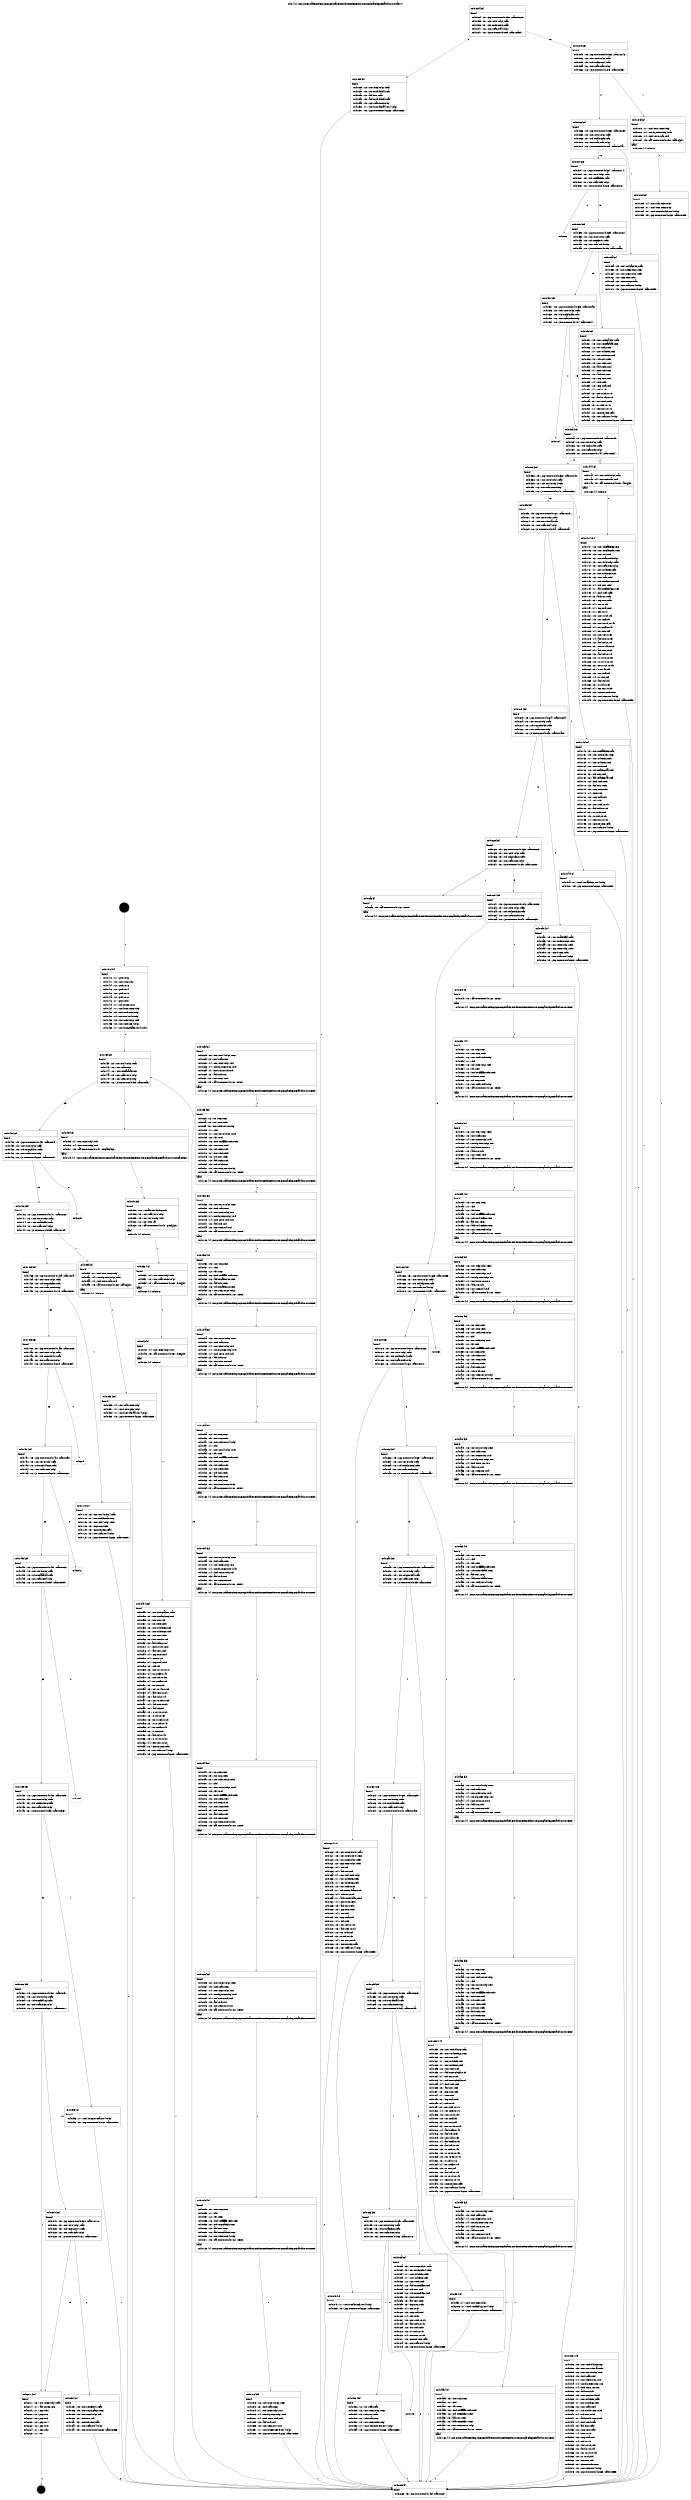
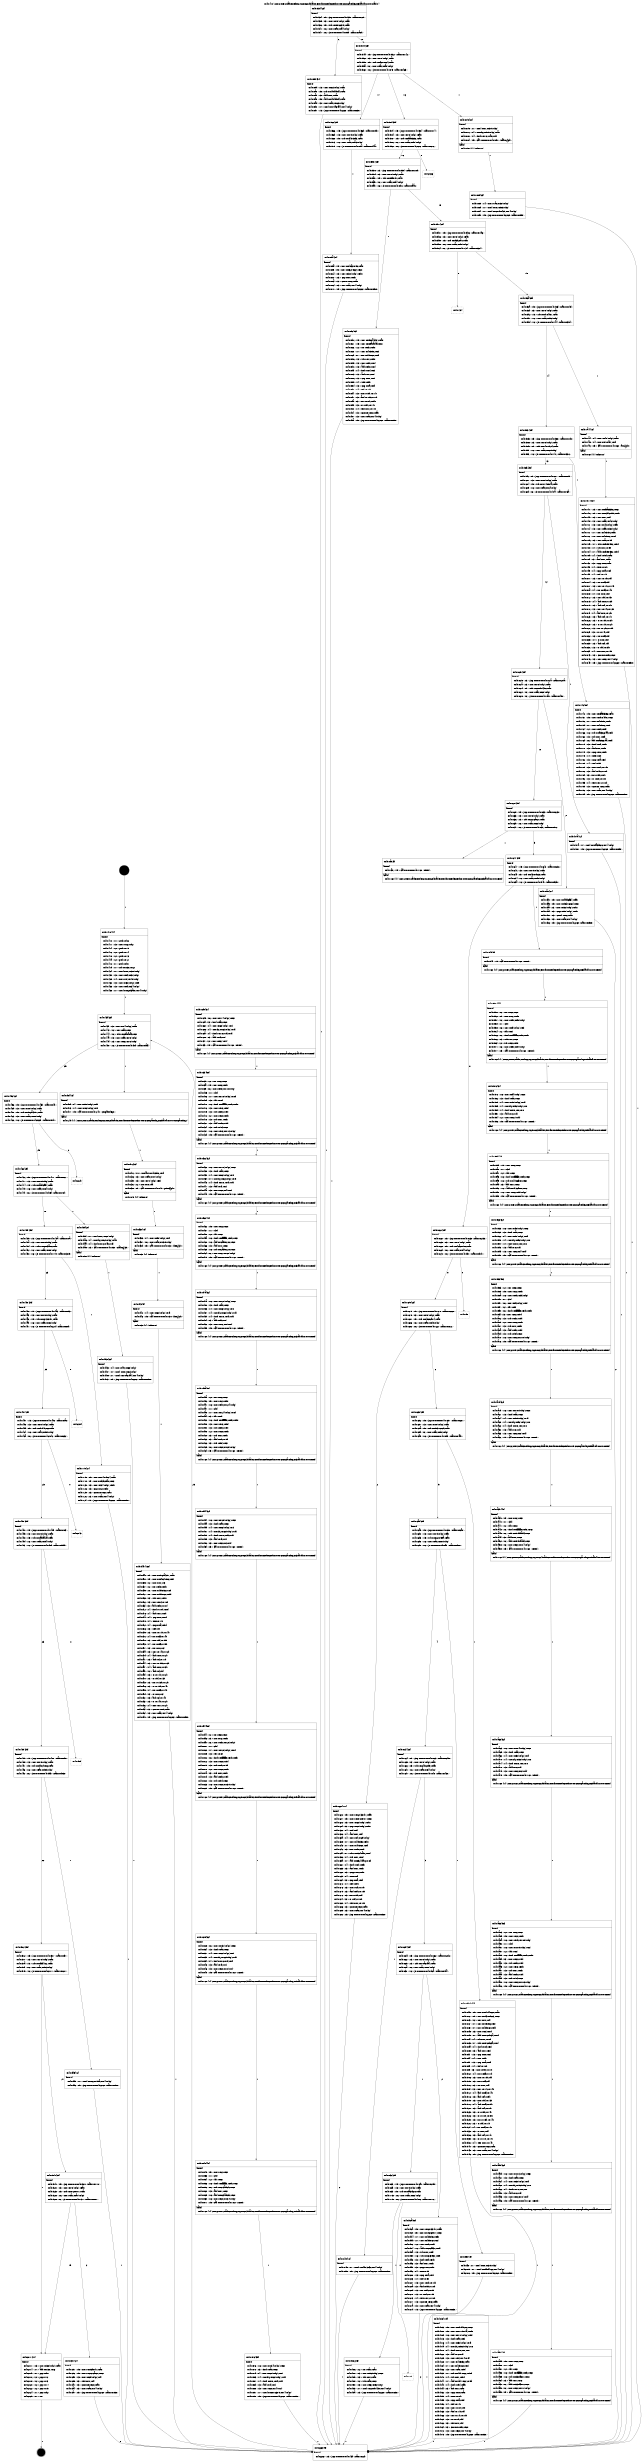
(599, 154) -> (396, 96)
